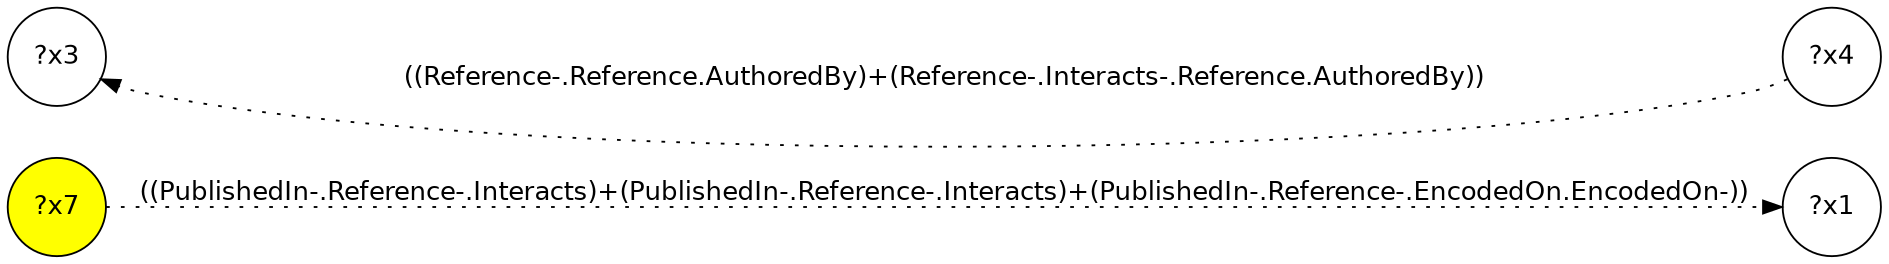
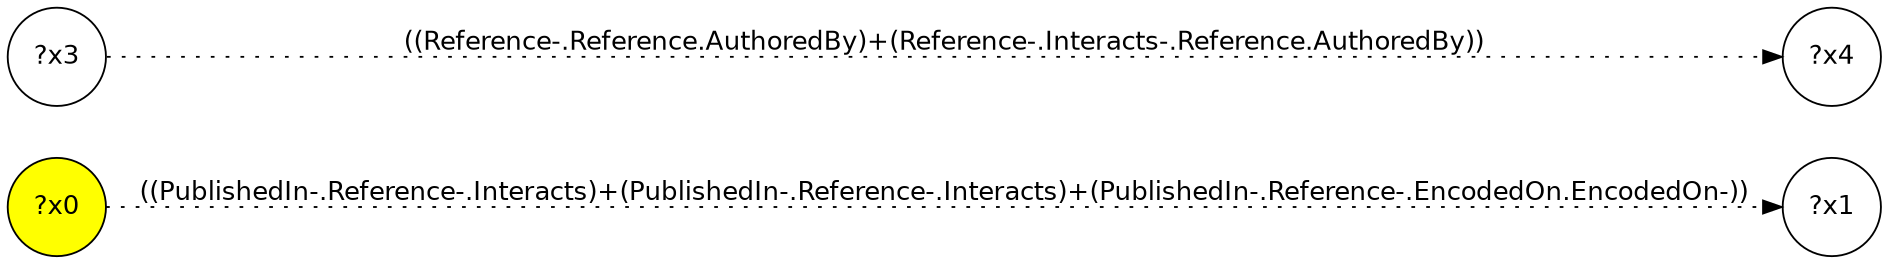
(954, 147) -> (935, 57)
(57, 207) -> (57, 207)
